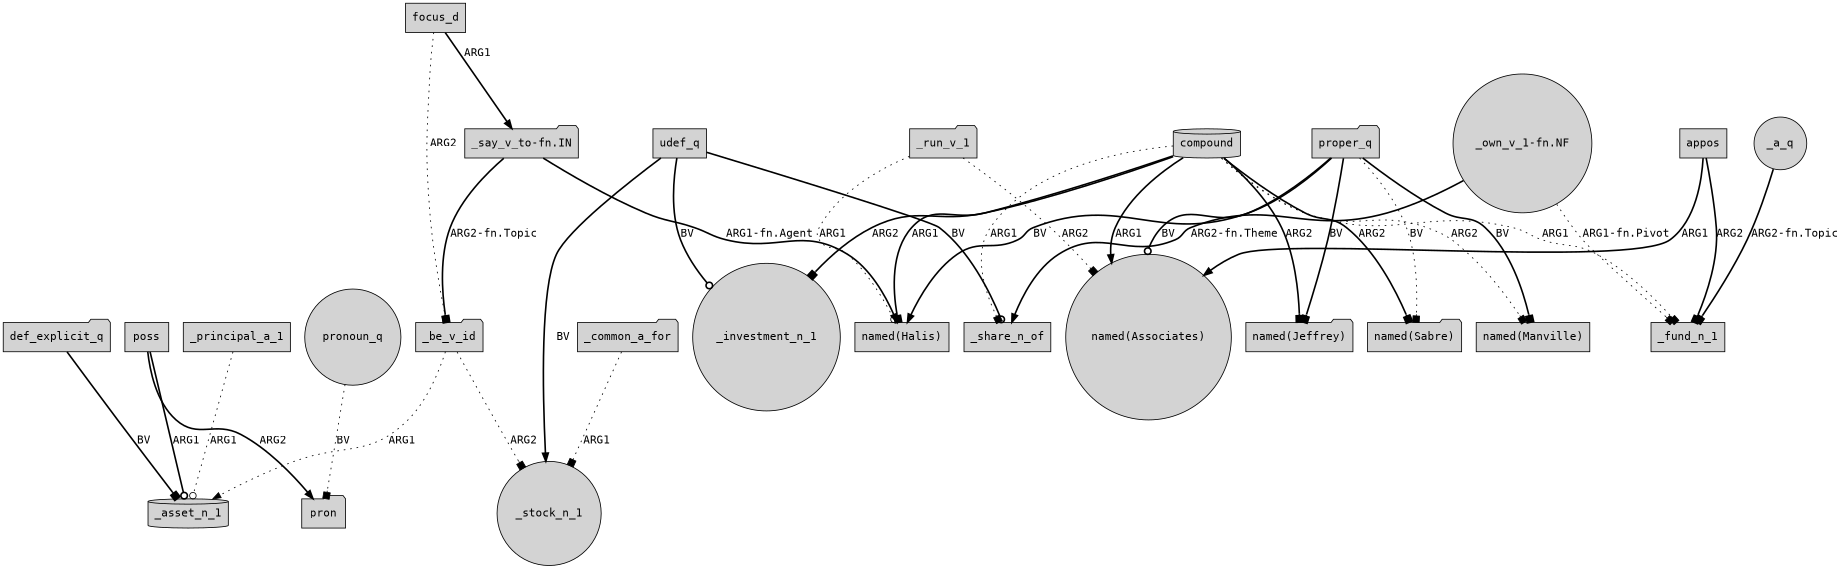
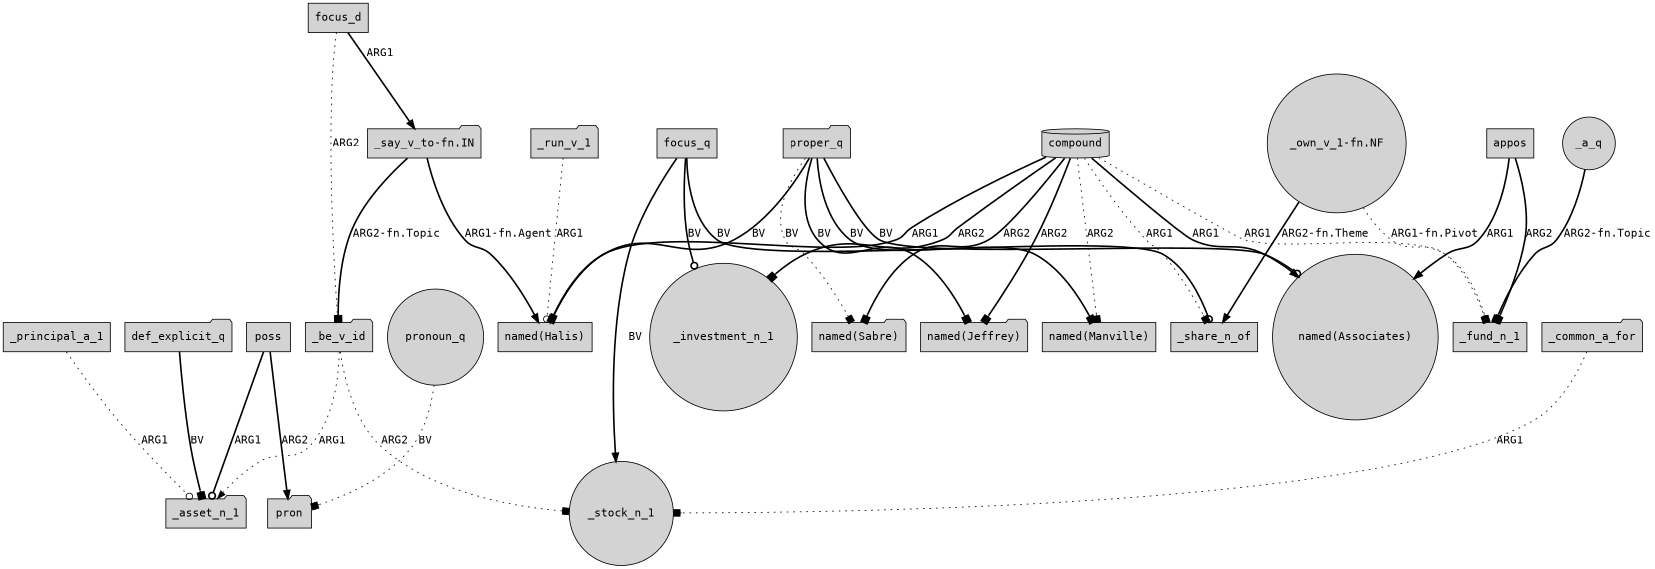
(680, 143) -> (687, 143)
(1029, 209) -> none
(188, 513) -> (206, 513)
